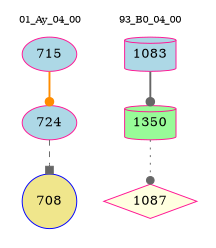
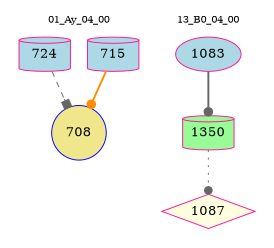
(150, 20) -> (208, 20)
(49, 54) -> (113, 54)
(150, 54) -> (208, 54)
(49, 85) -> (99, 86)
(49, 123) -> (45, 54)
